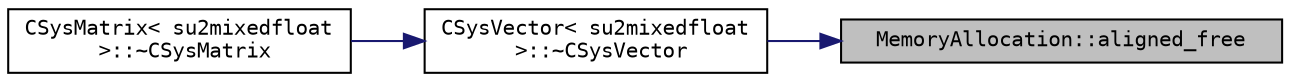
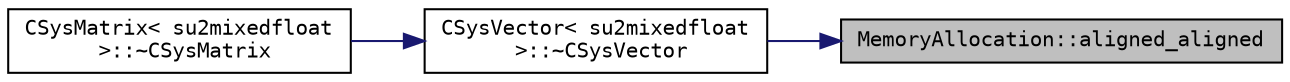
(1062, 41) -> (1062, 41)
